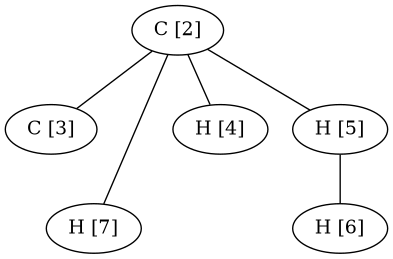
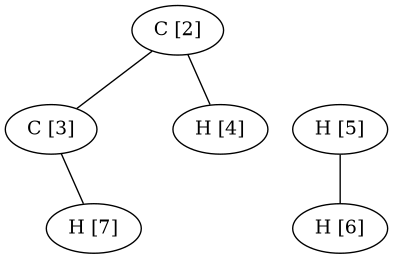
(259, 80) -> none
(136, 129) -> (72, 179)
